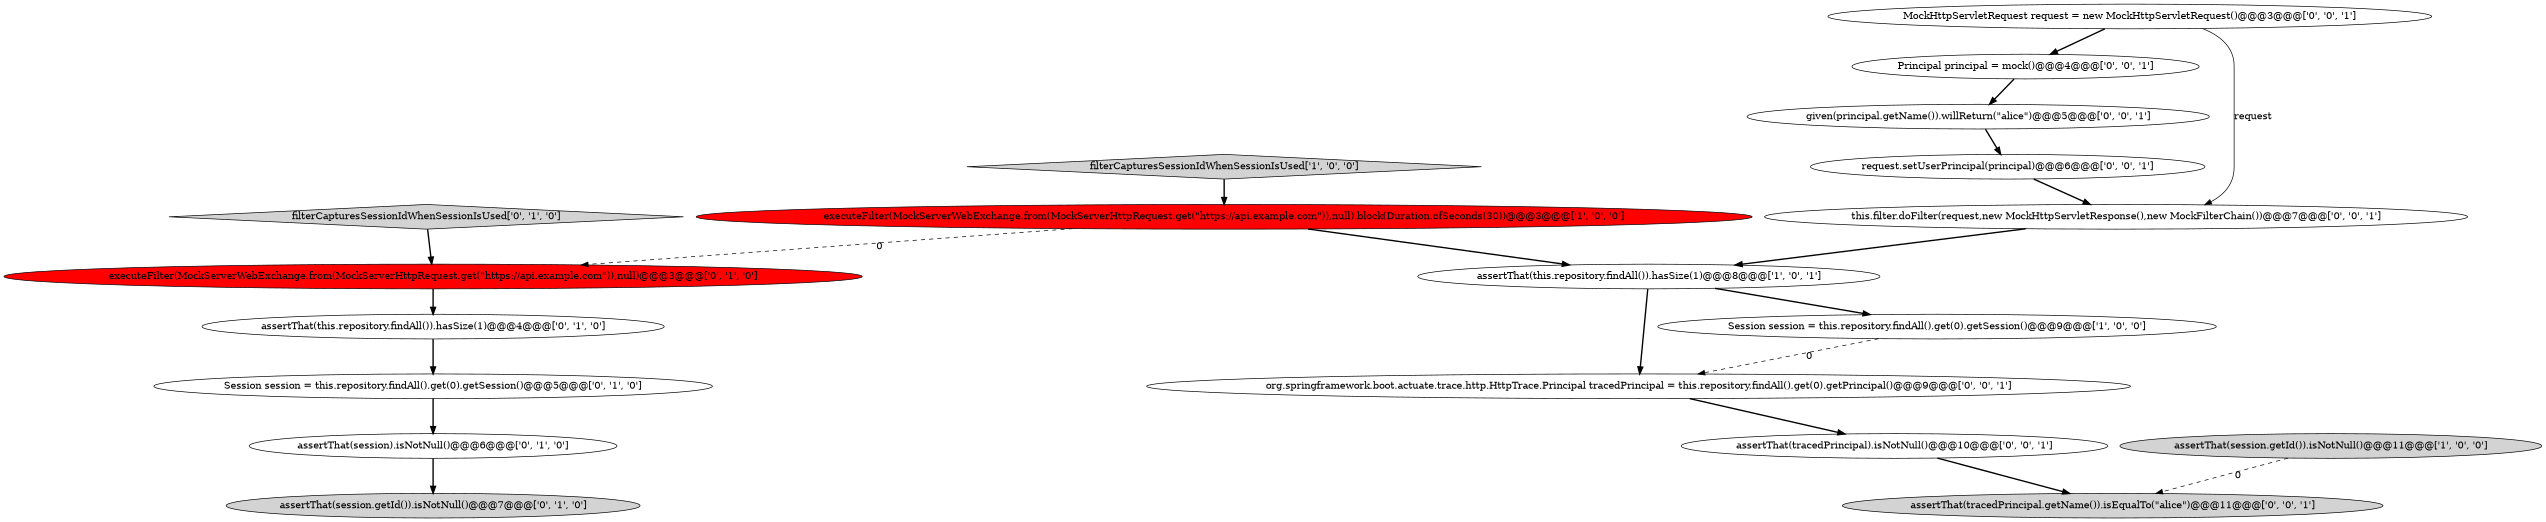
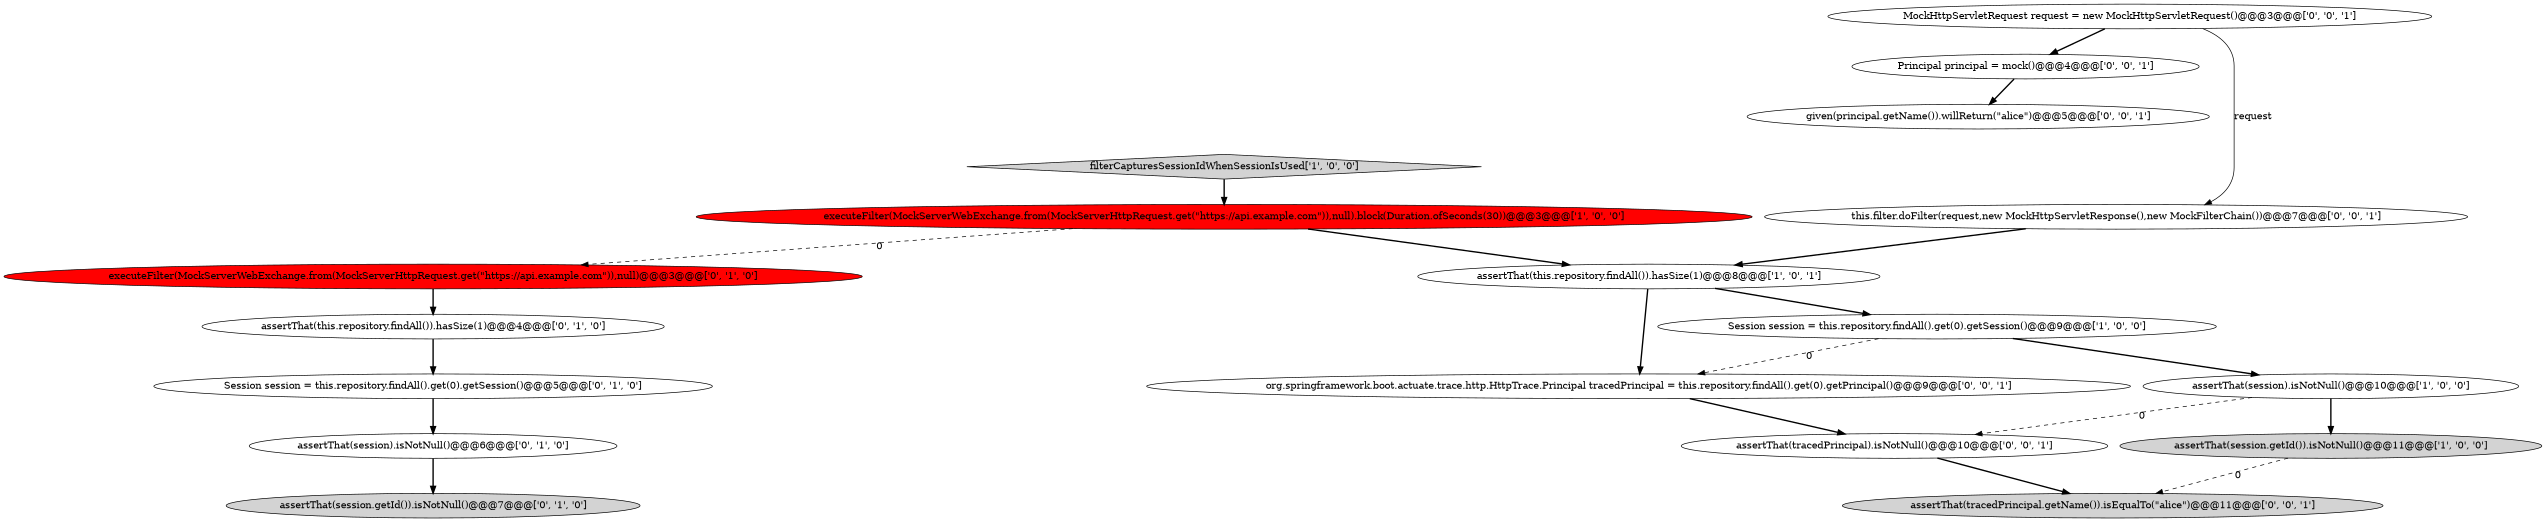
(2008, 167) -> none
(426, 217) -> none
none -> (2331, 386)
